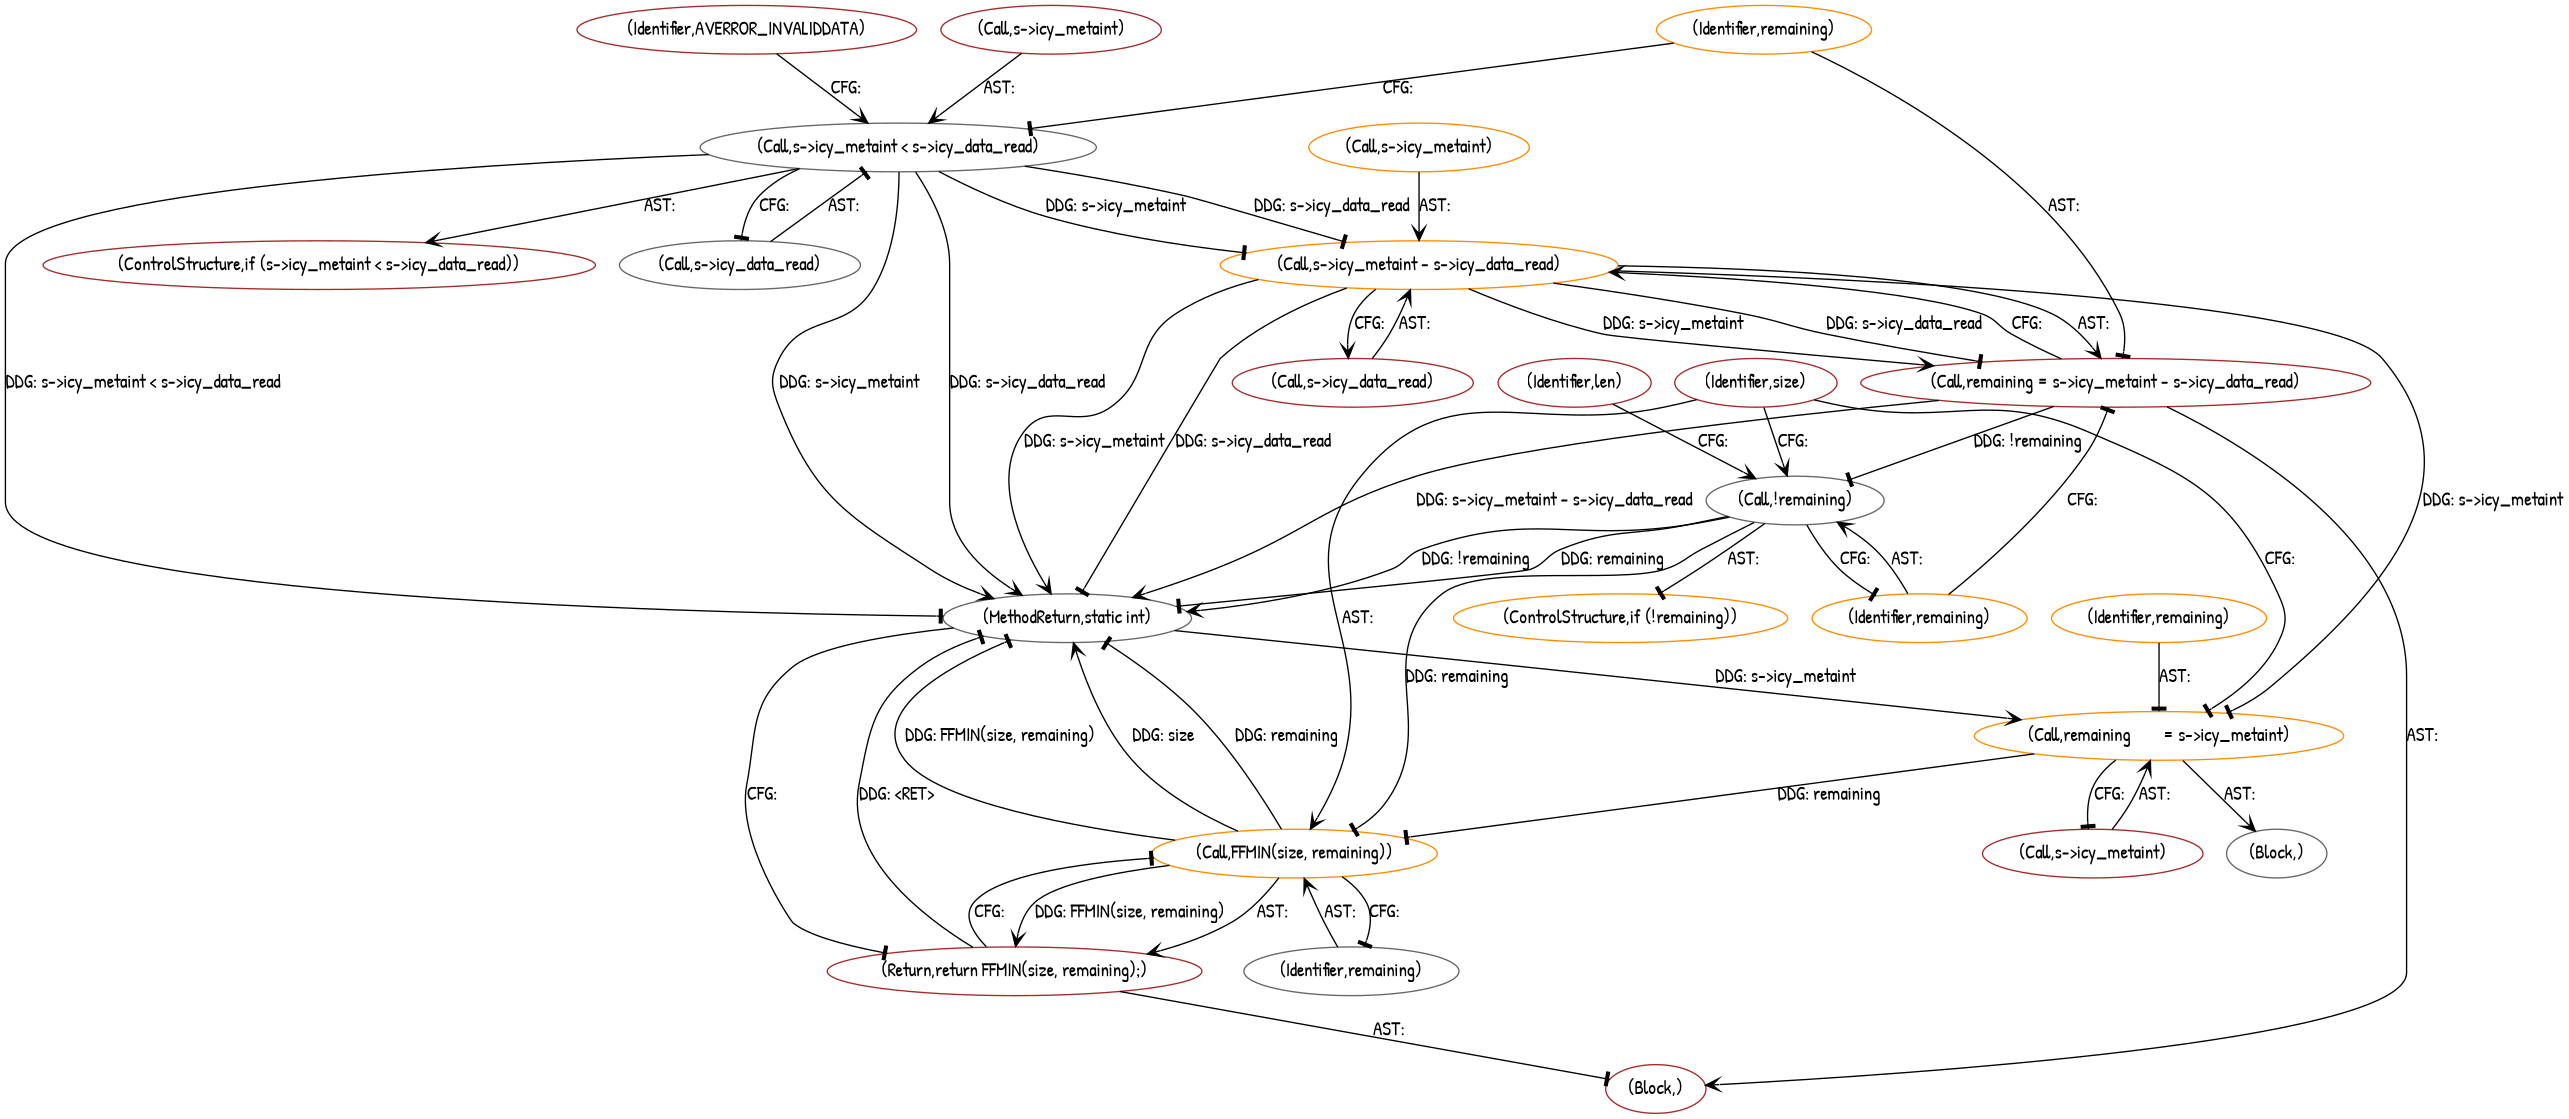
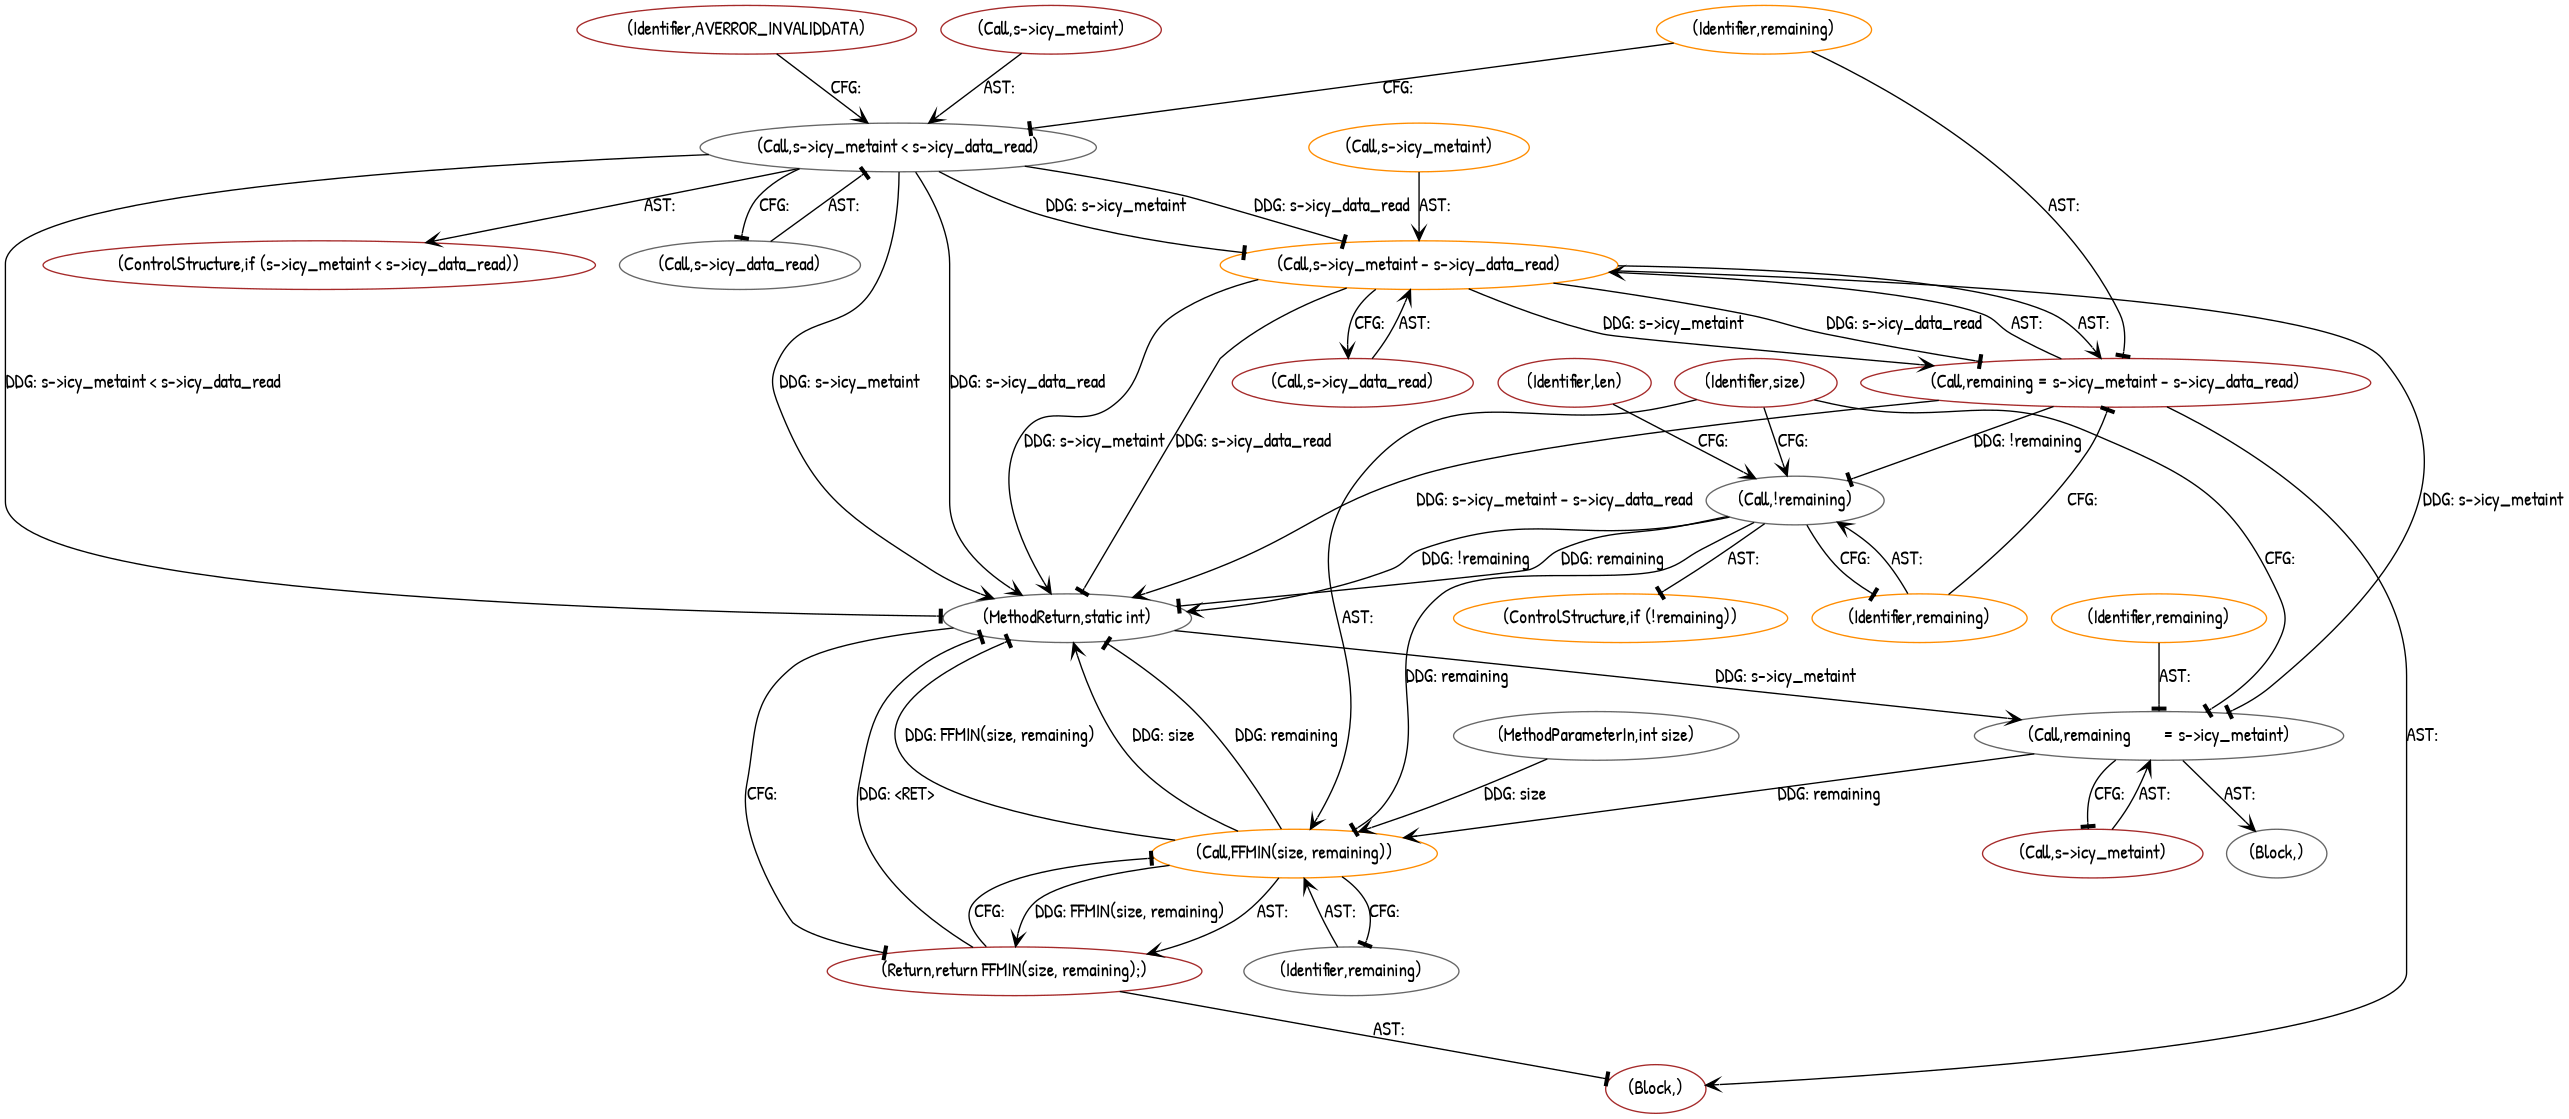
(2029, 324) -> (2029, 324)
none -> (1596, 736)
(2159, 736) -> (2159, 736)
(1723, 795) -> (1723, 795)
